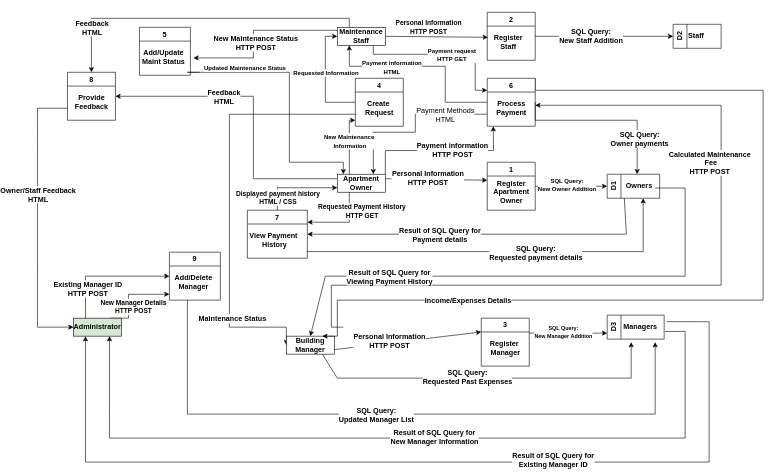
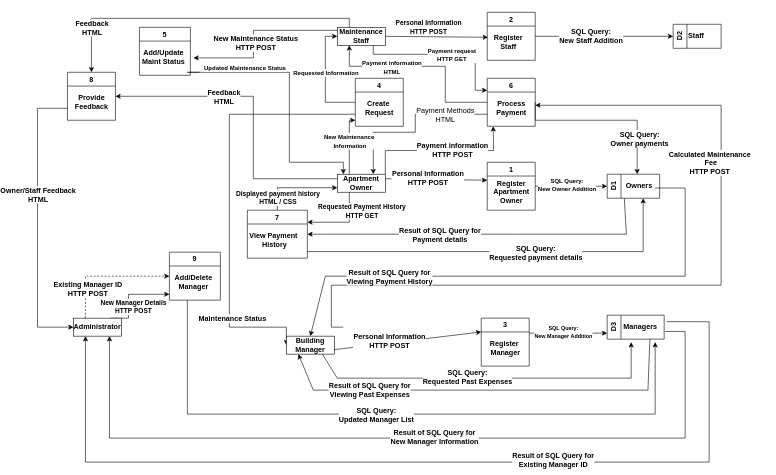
(123, 276) -> (123, 276)
(468, 300) -> none
(98, 327) -> (98, 327)
none -> (307, 375)
